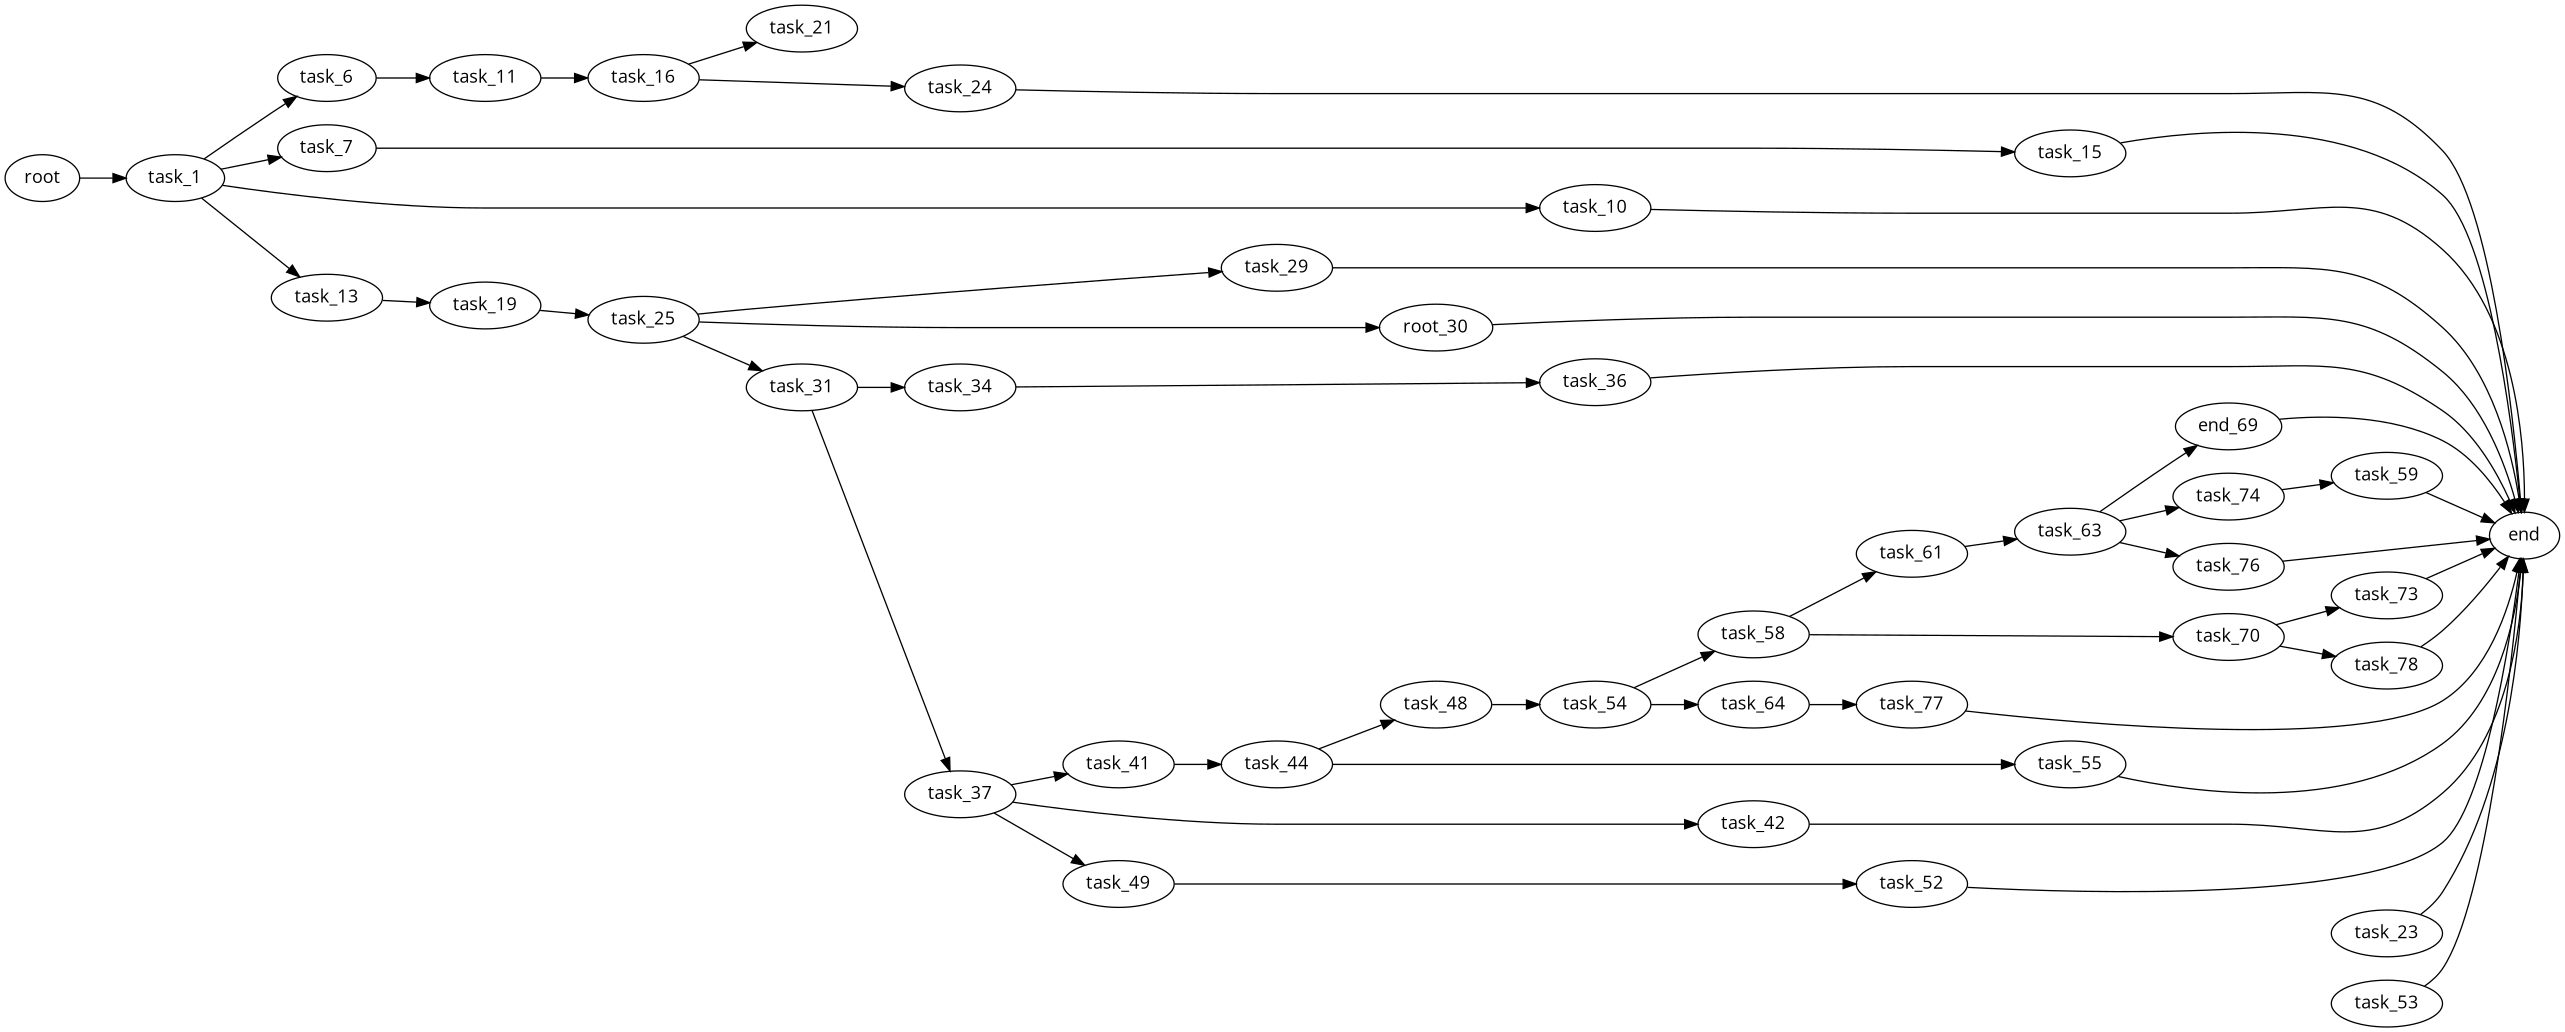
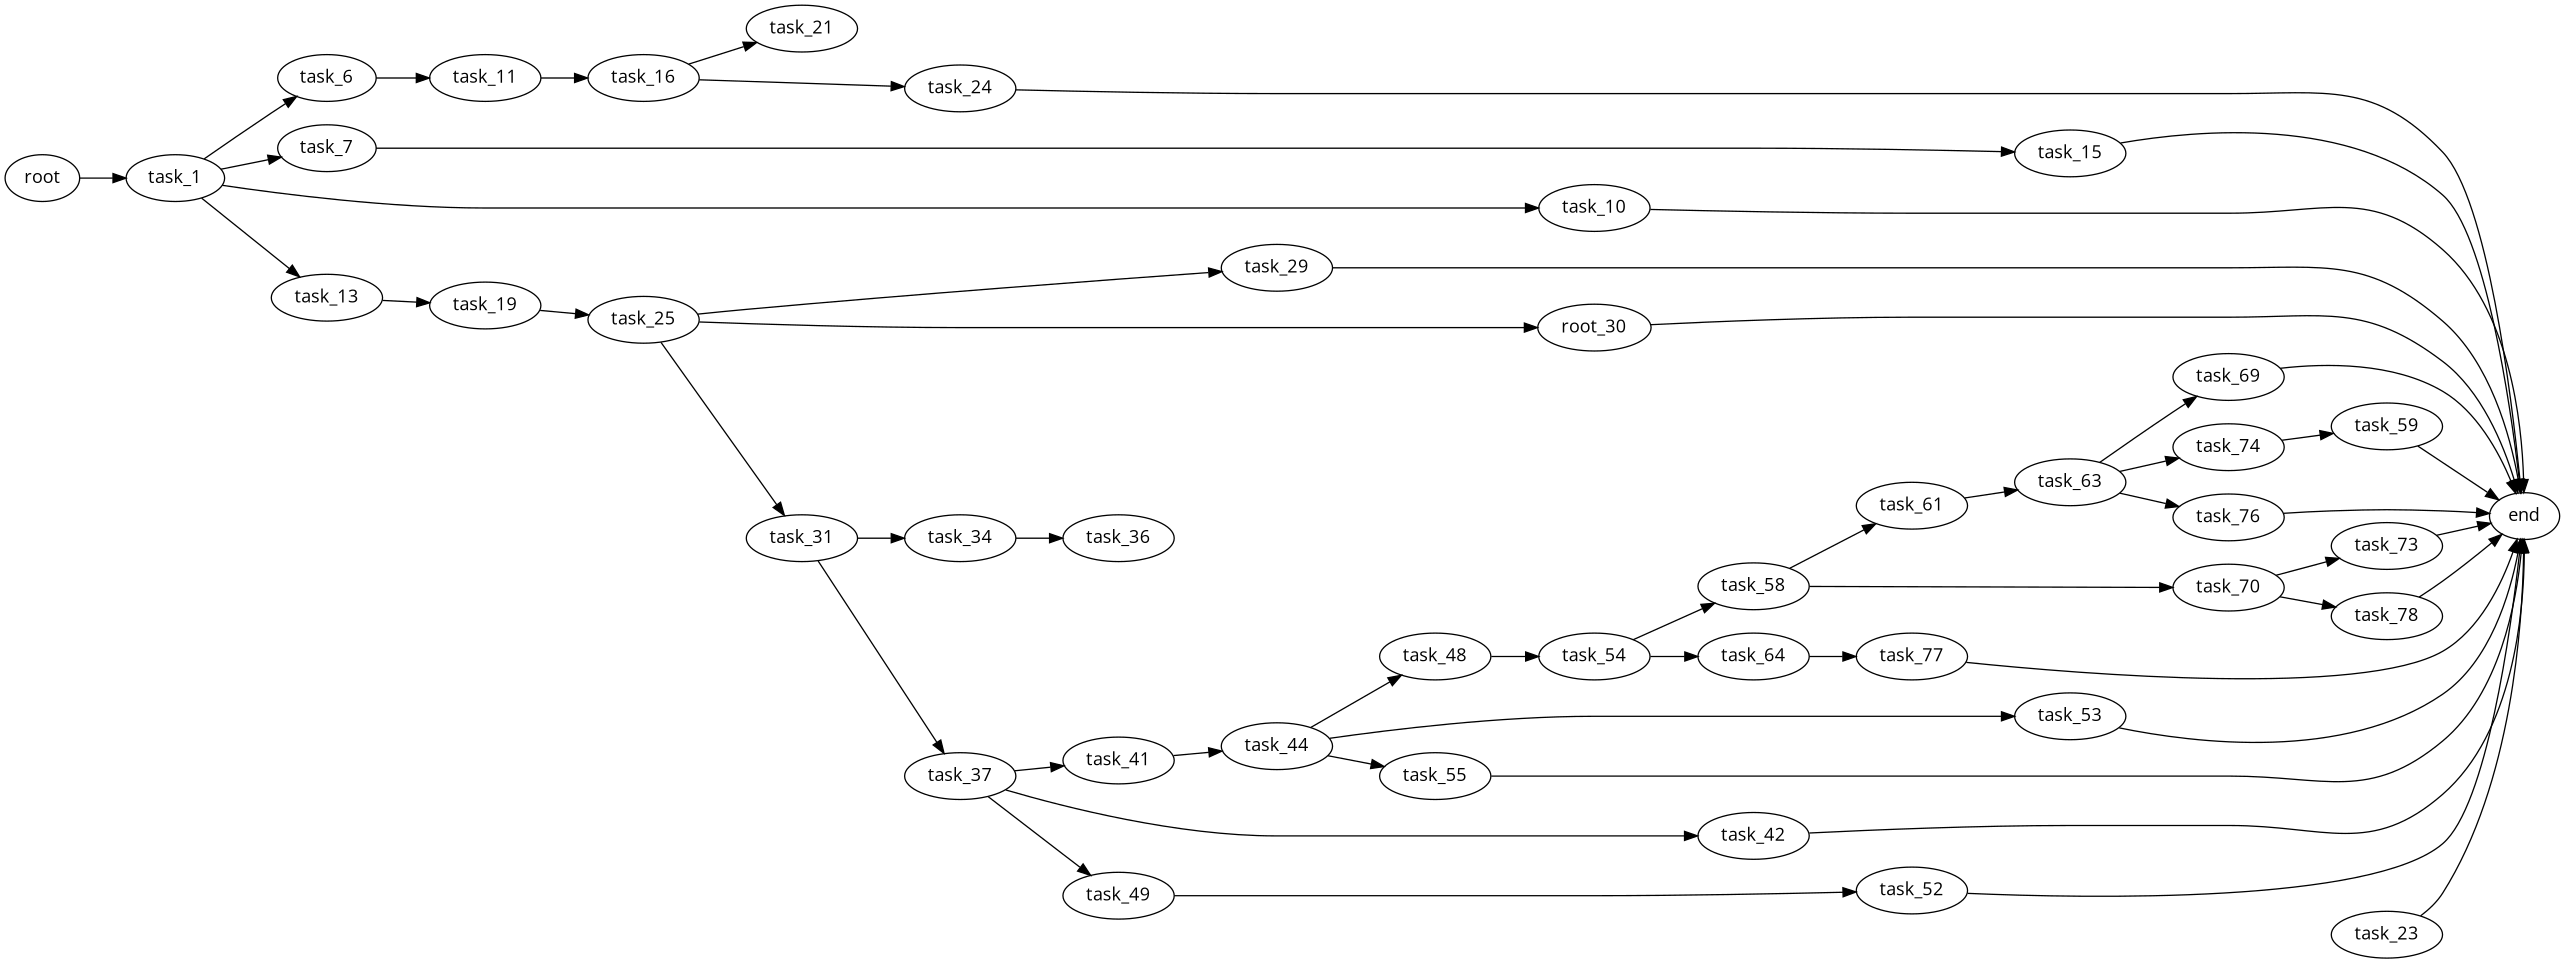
(2108, 367) -> none
(2229, 426) -> (2229, 377)
none -> (1665, 716)
